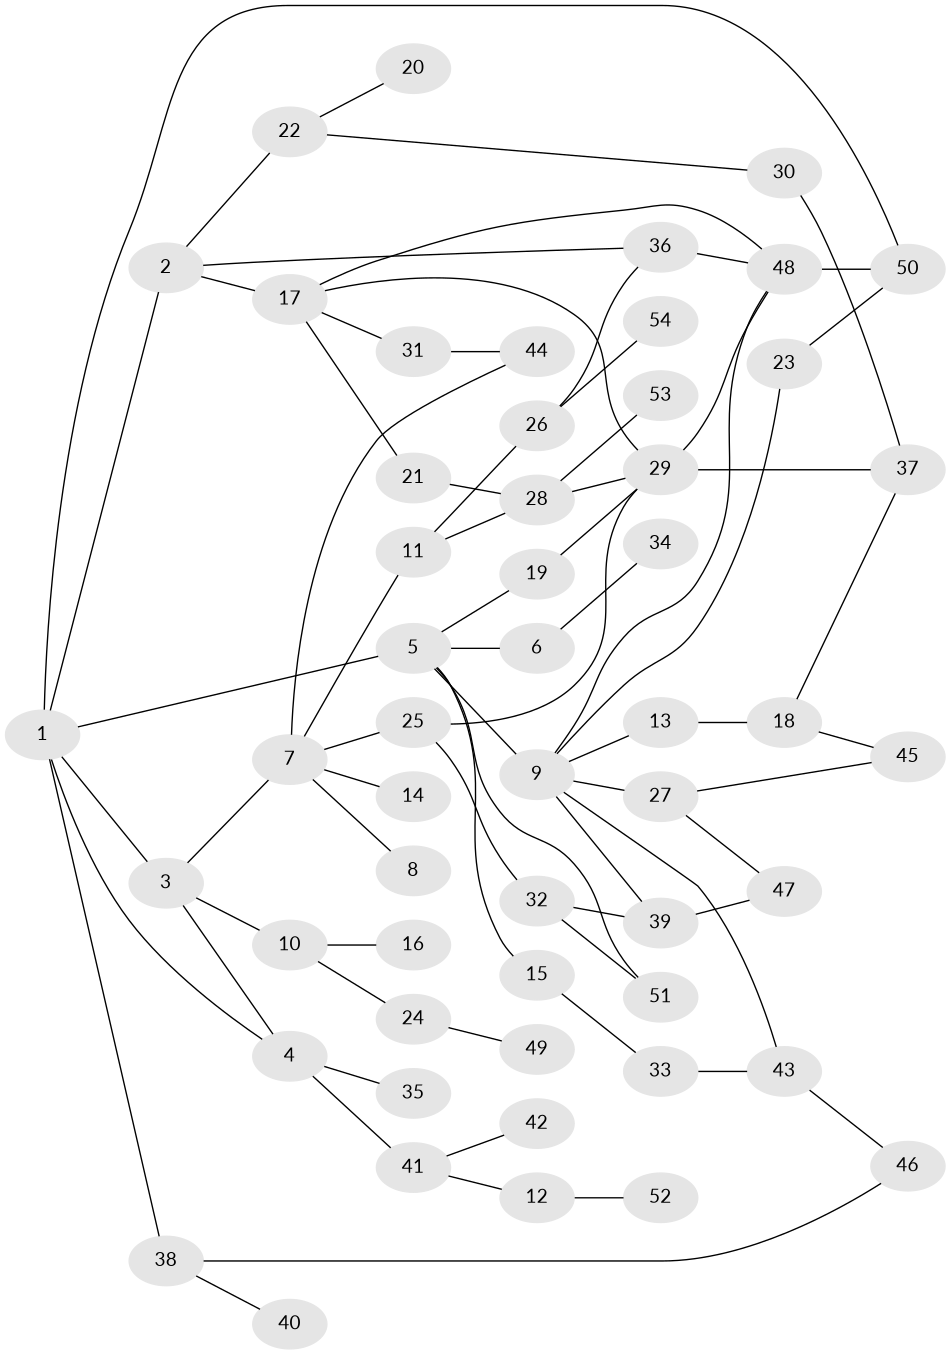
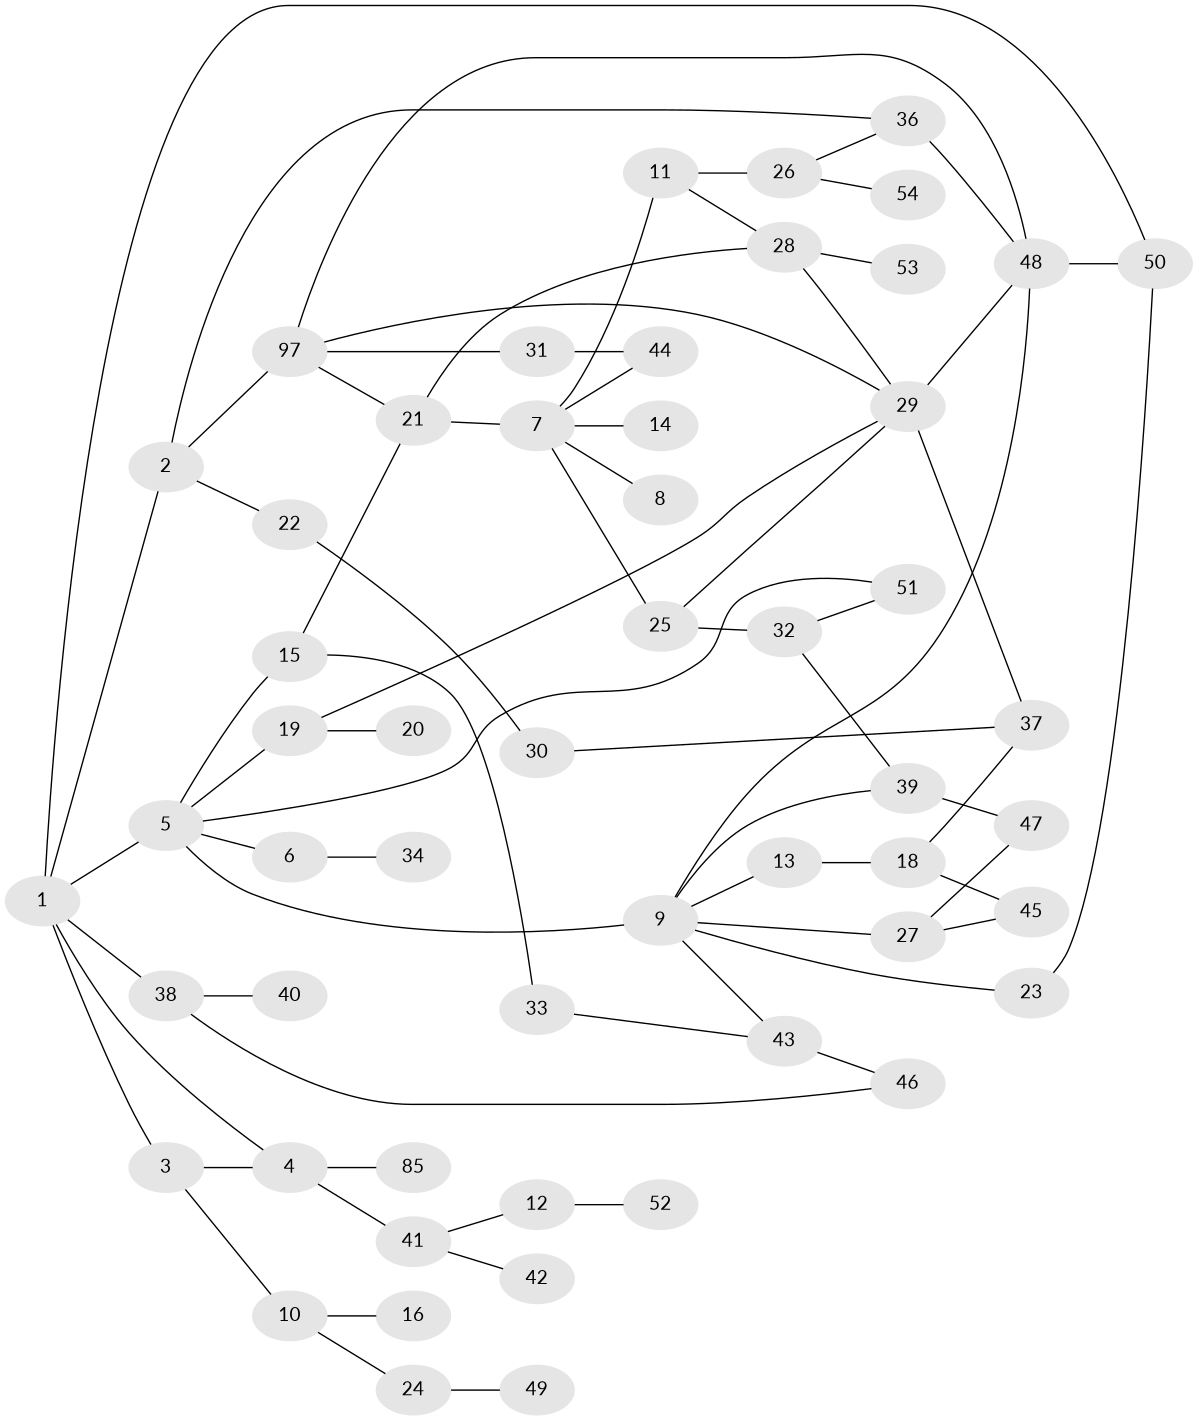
(352, 100) -> (352, 731)
(290, 299) -> (290, 352)
none -> (352, 538)
(228, 821) -> (475, 423)
(413, 1093) -> (413, 1168)
